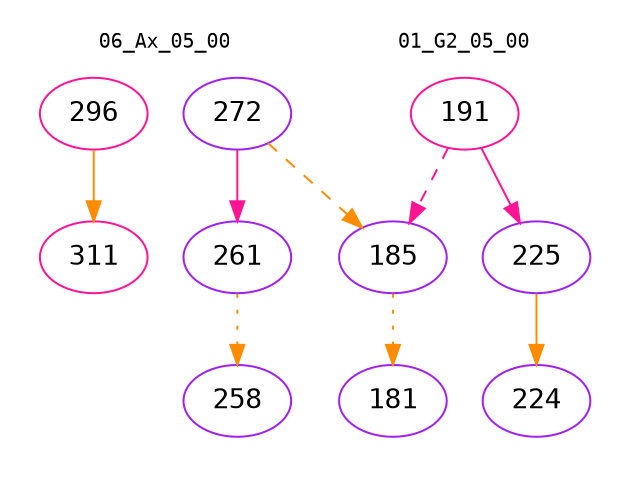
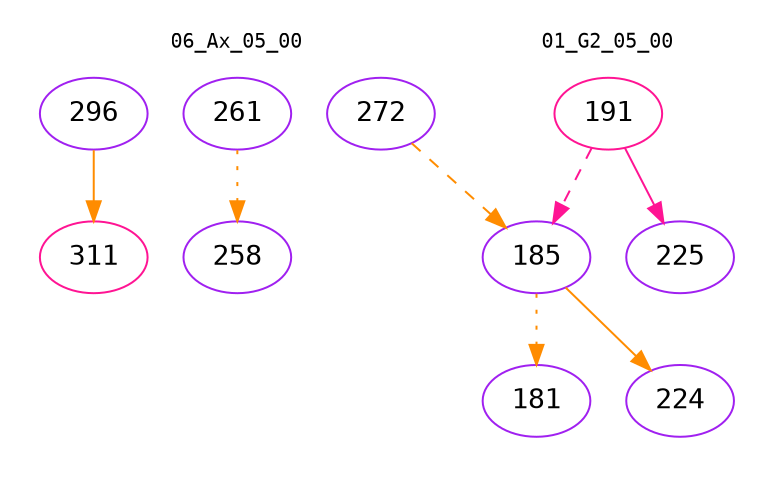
(94, 114) -> (94, 114)
(237, 176) -> none
(537, 319) -> (601, 322)
